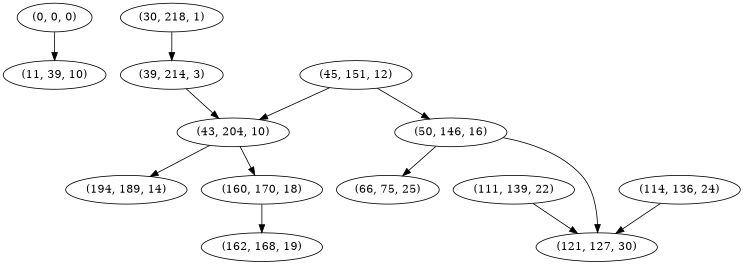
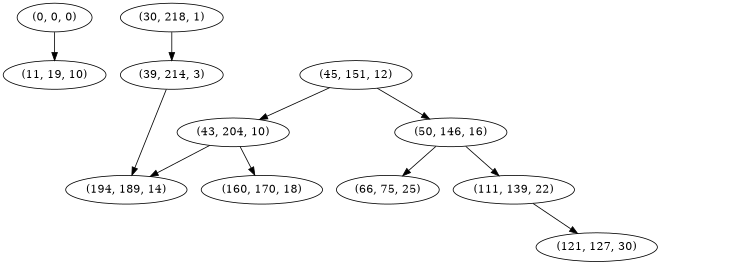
(55, 75) -> (55, 75)
(200, 101) -> (151, 129)
(568, 164) -> (479, 158)
(680, 190) -> none
(262, 247) -> none
